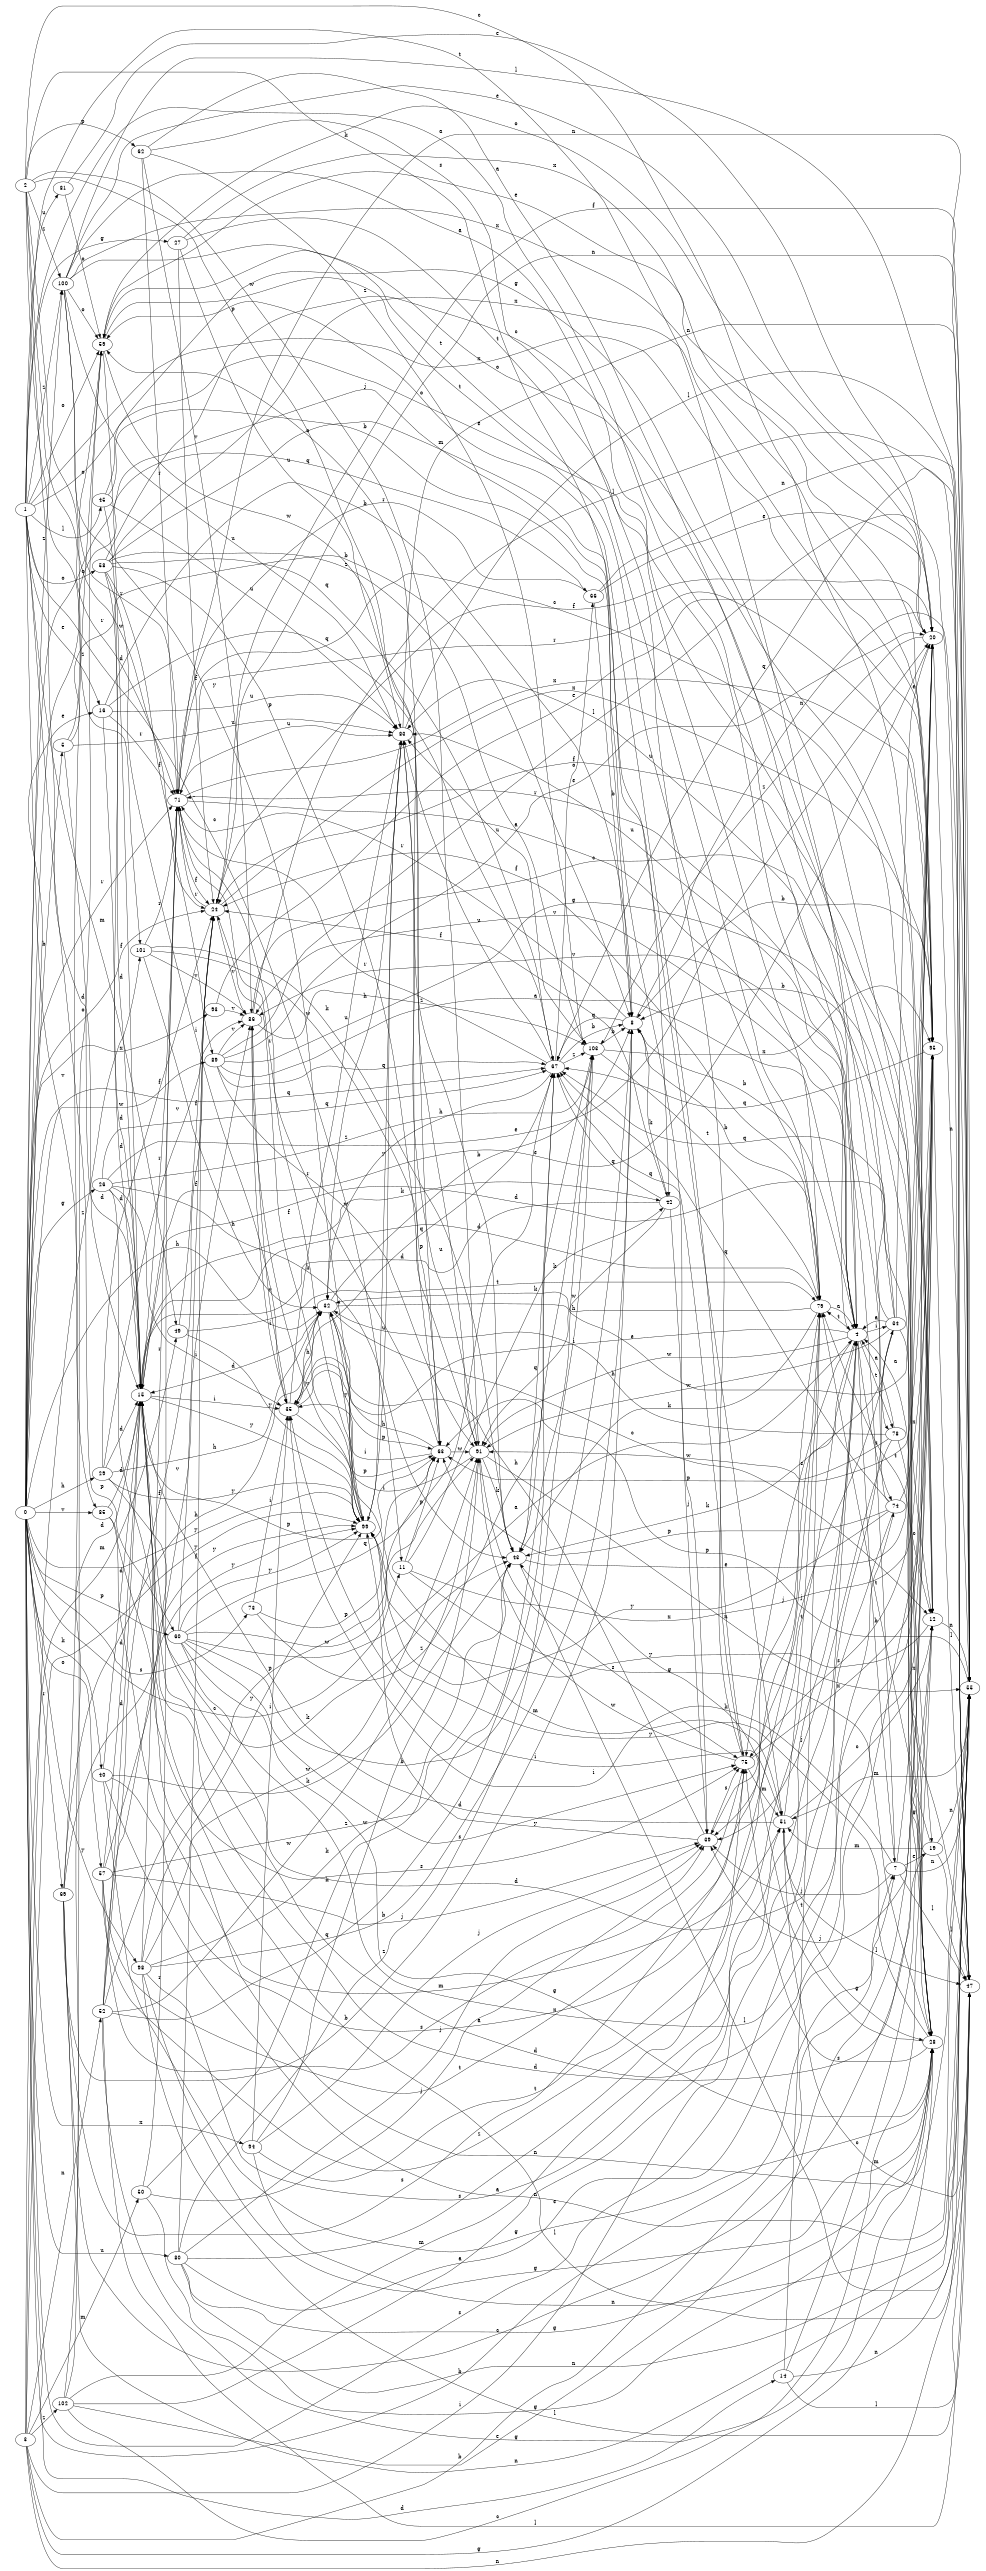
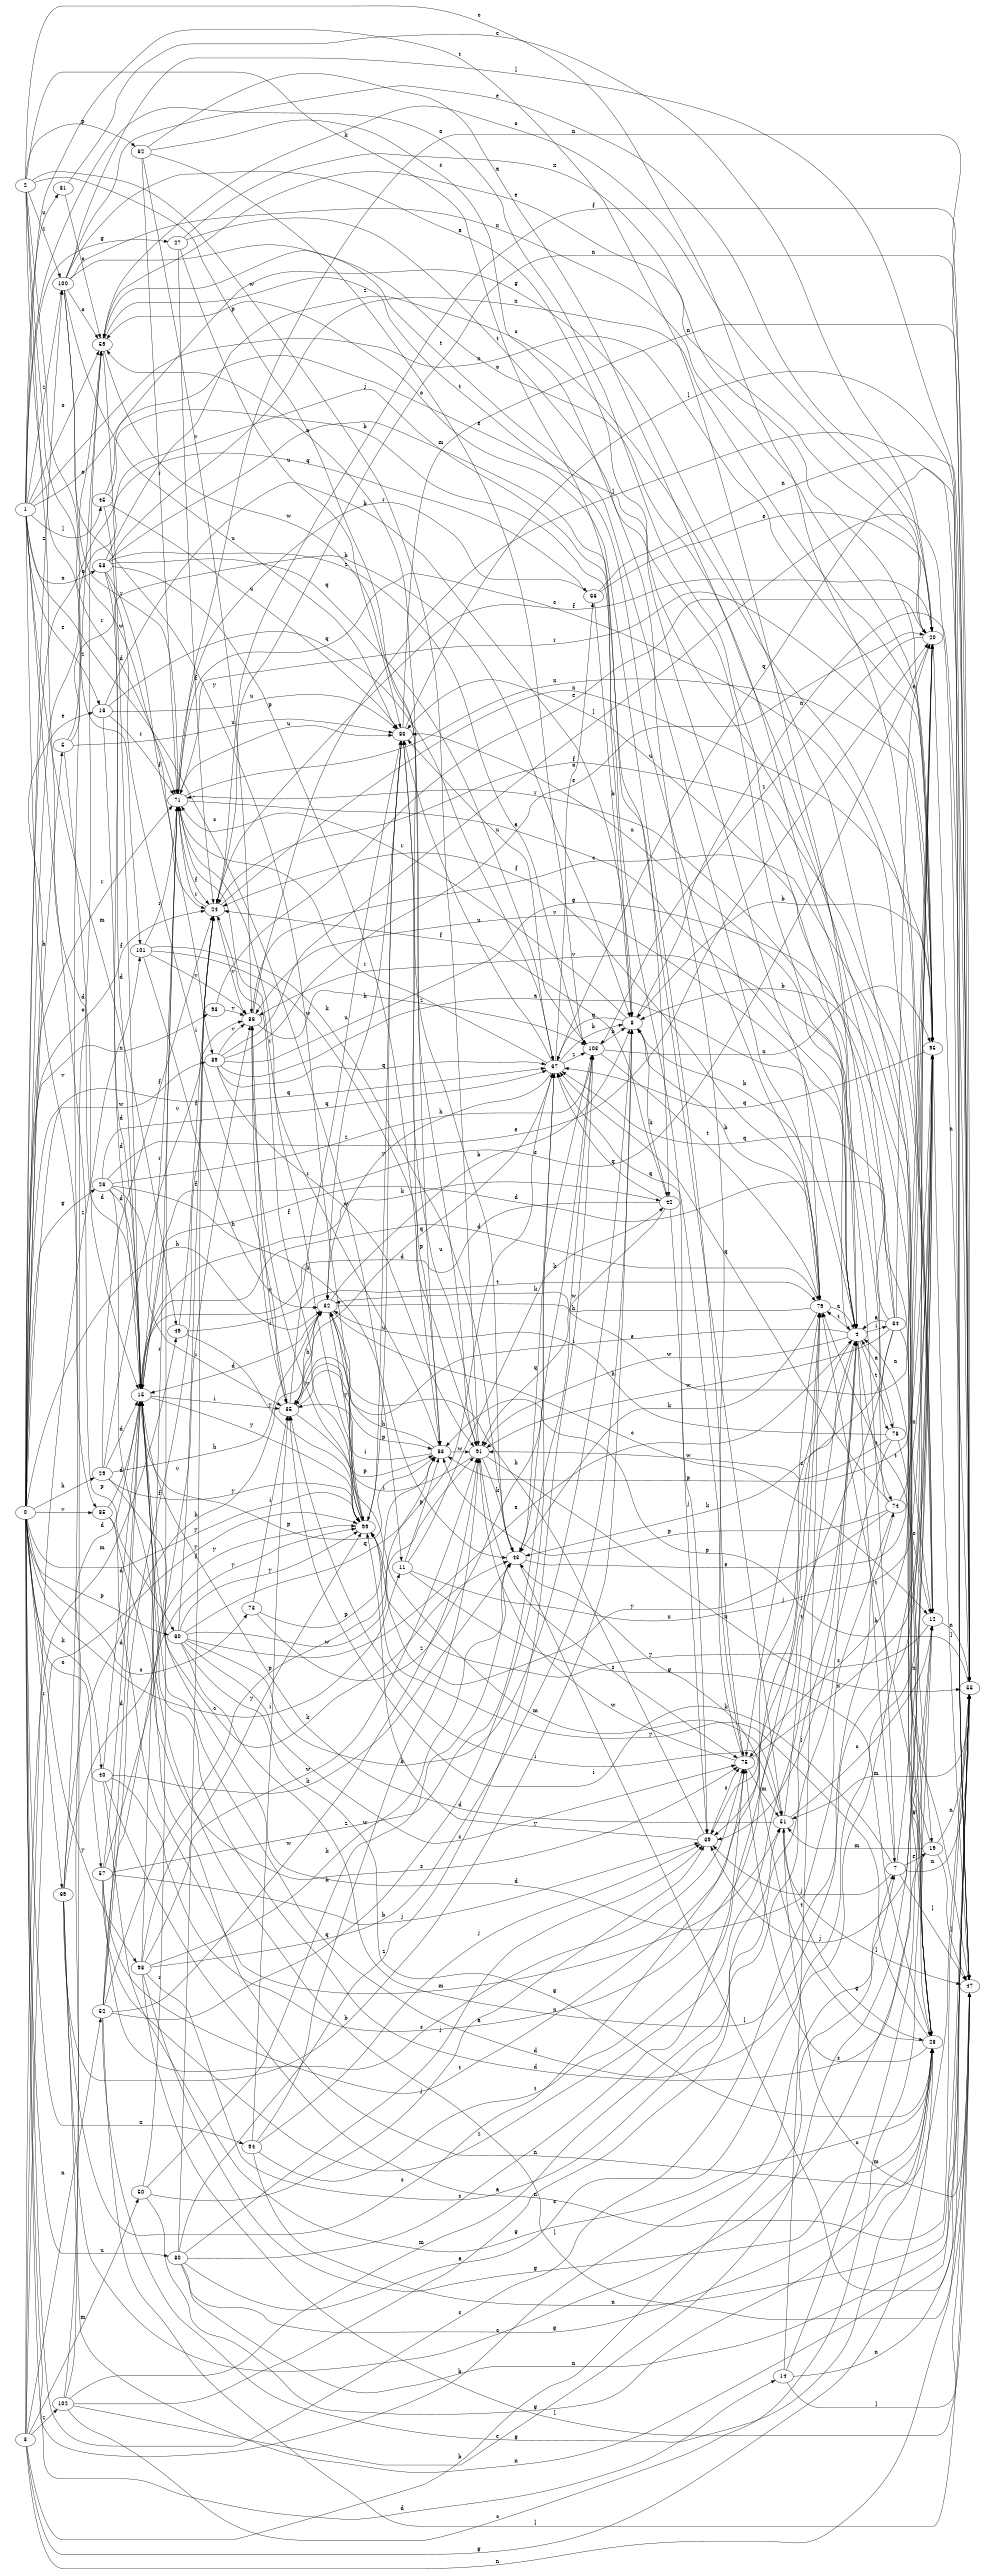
(673, 2124) -> none
